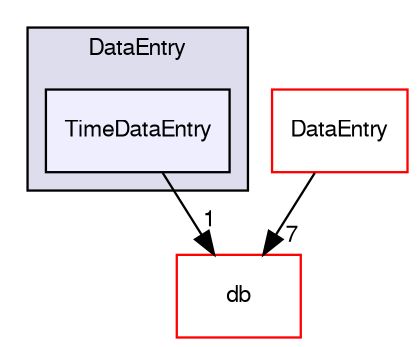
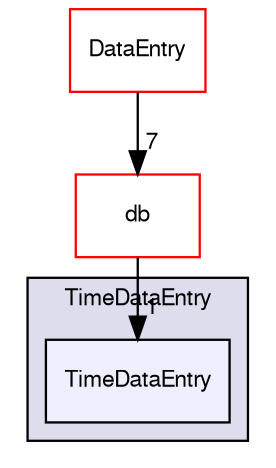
(138, 49) -> (138, 300)
(183, 205) -> (138, 292)
